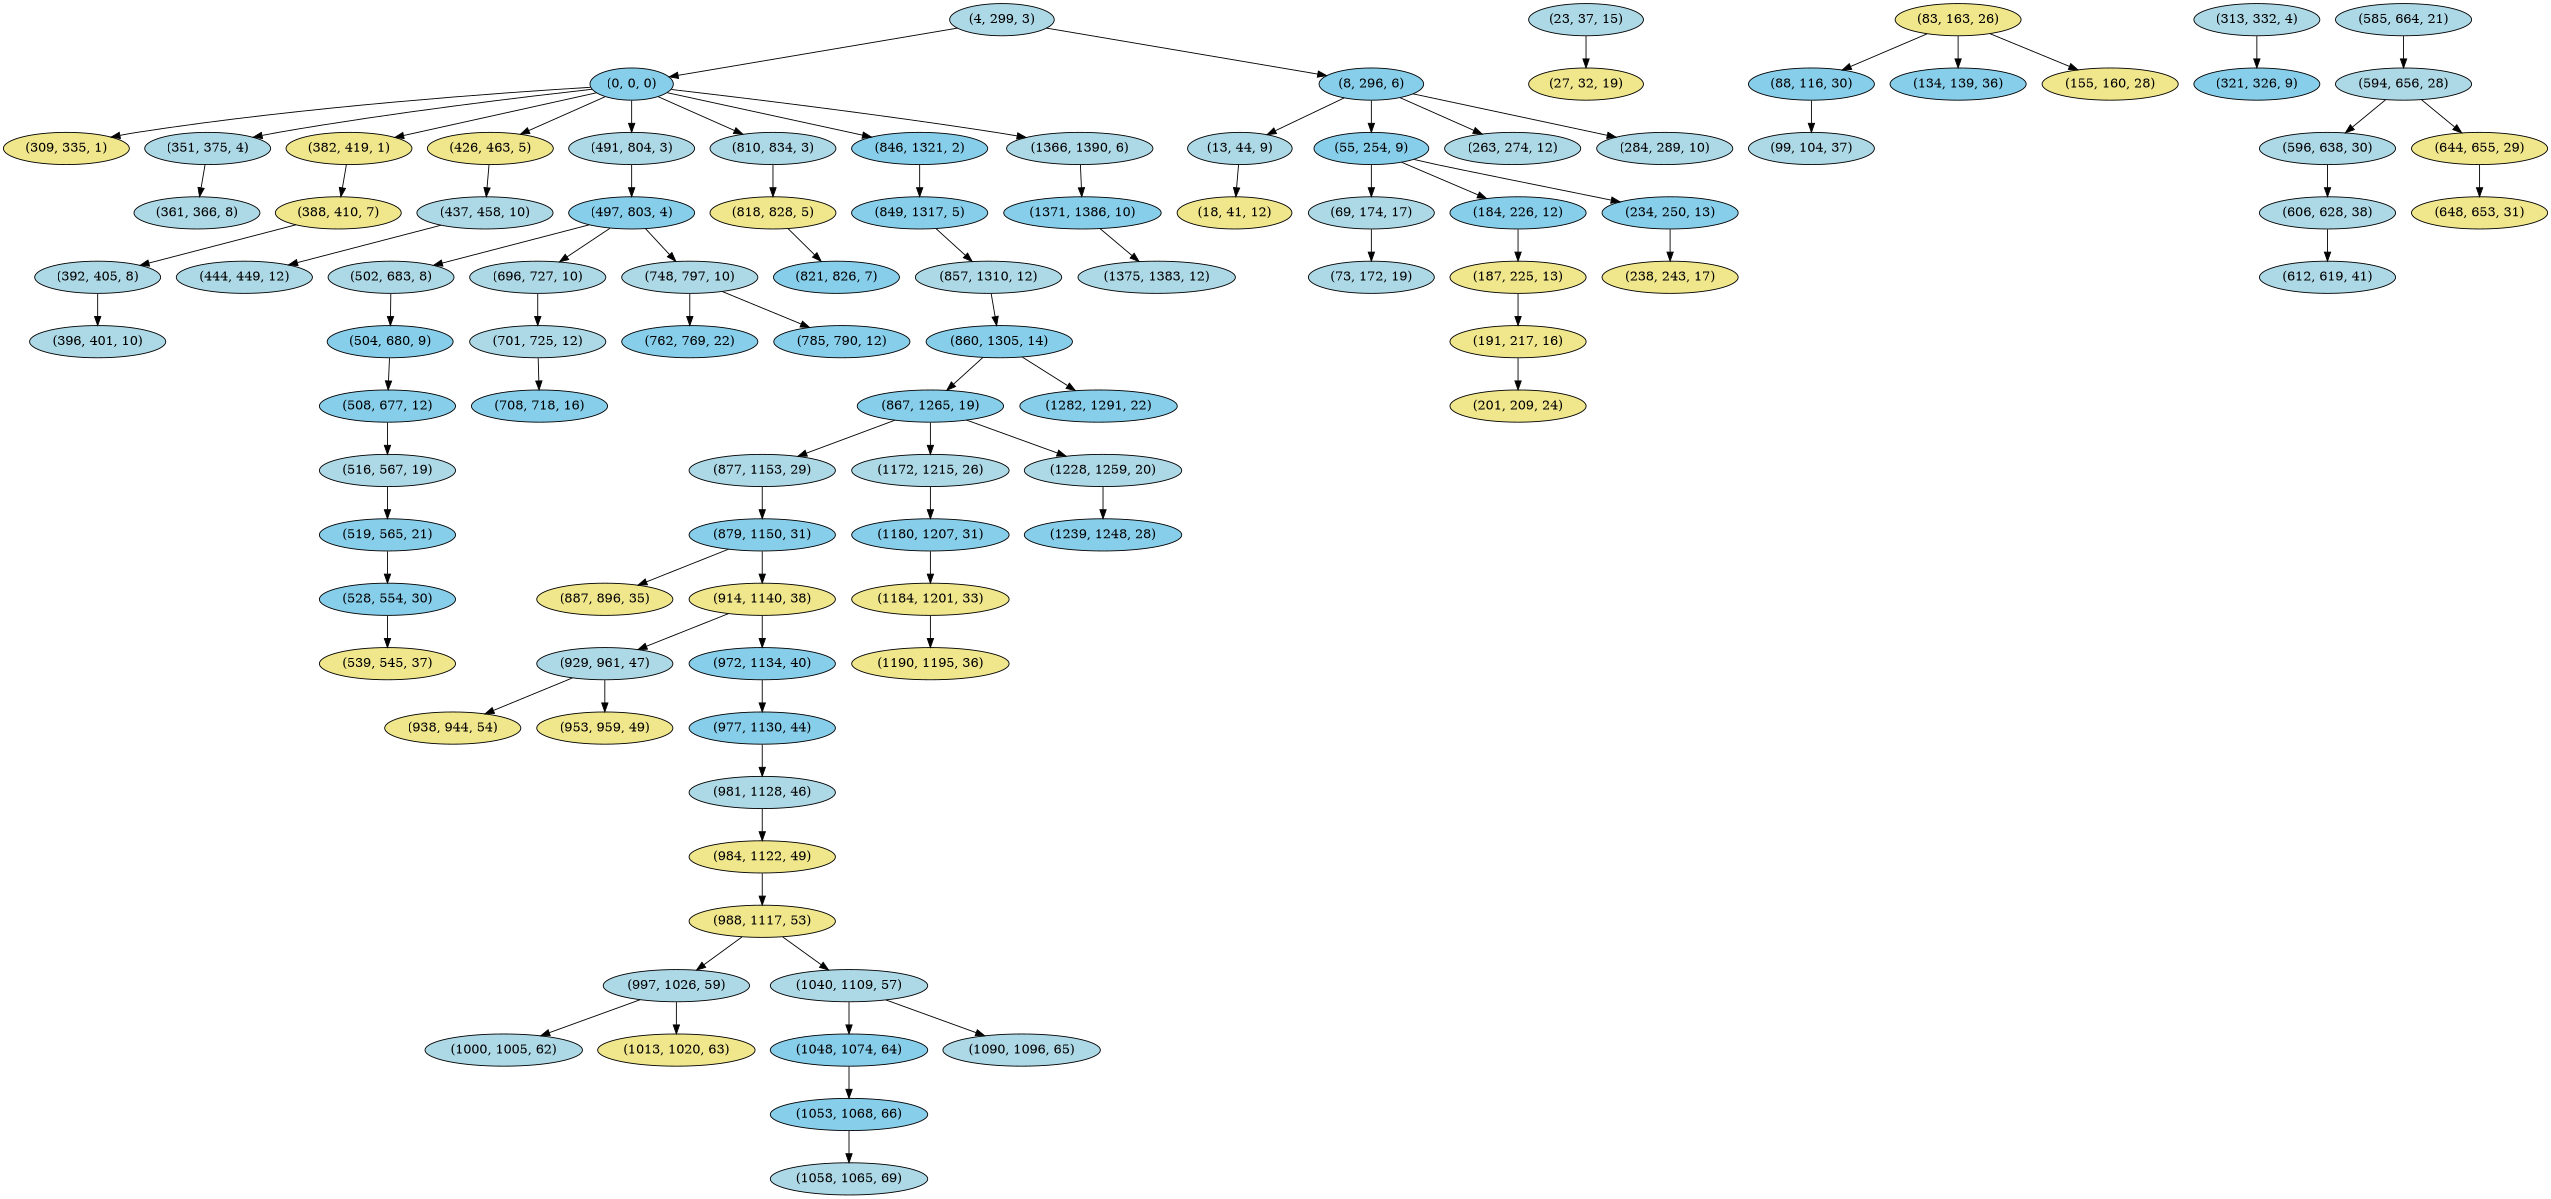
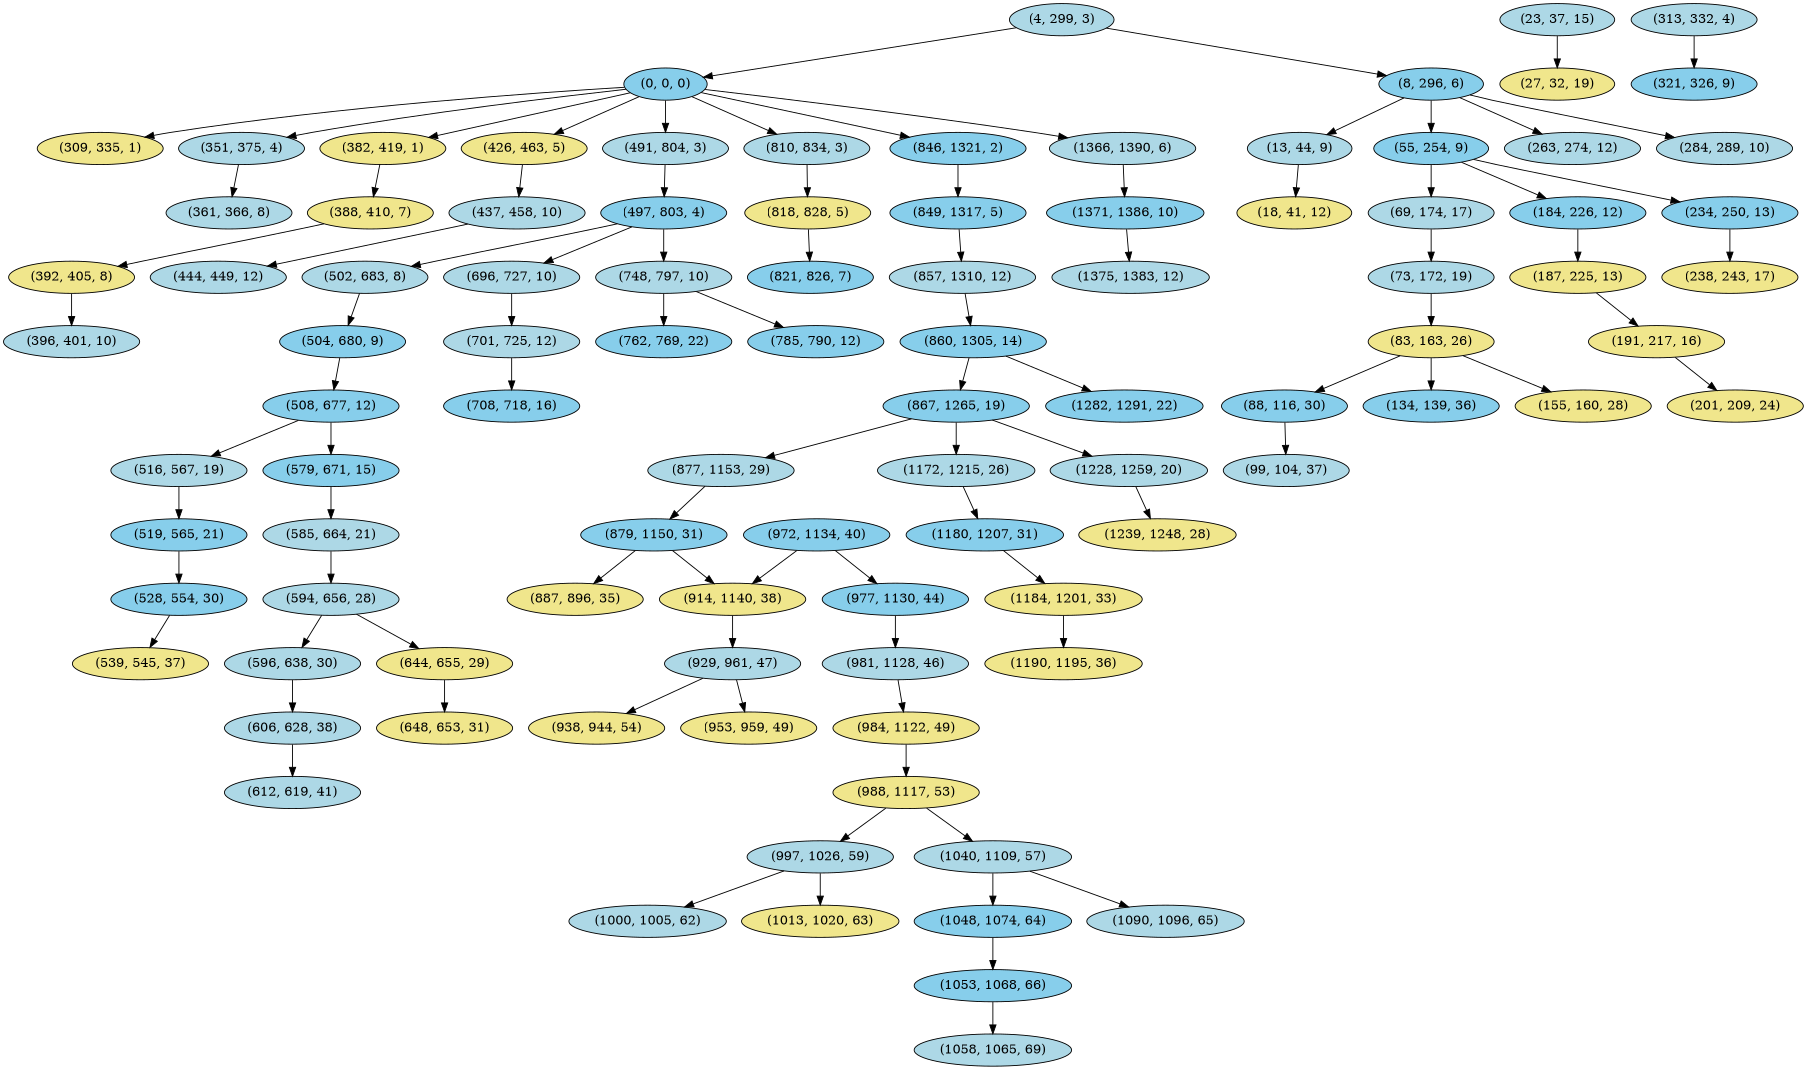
(98, 277) -> (72, 277)
none -> (1431, 305)
none -> (331, 470)
(1103, 535) -> (1157, 535)
(762, 627) -> (778, 564)
